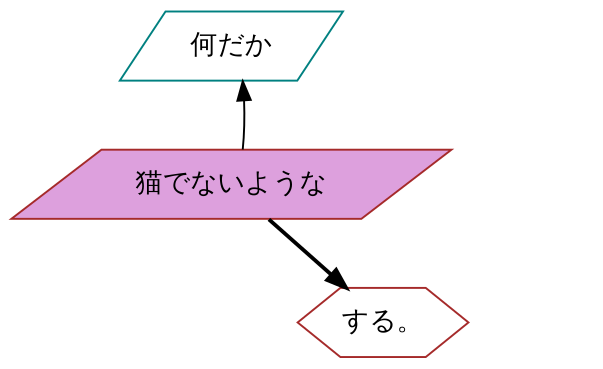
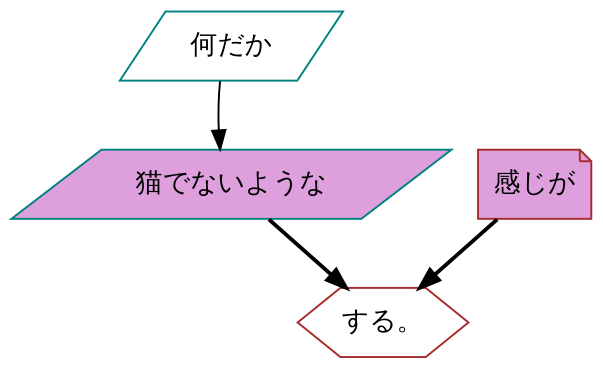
(244, 125) -> (219, 106)
(231, 184) -> (231, 184)
none -> (535, 184)
